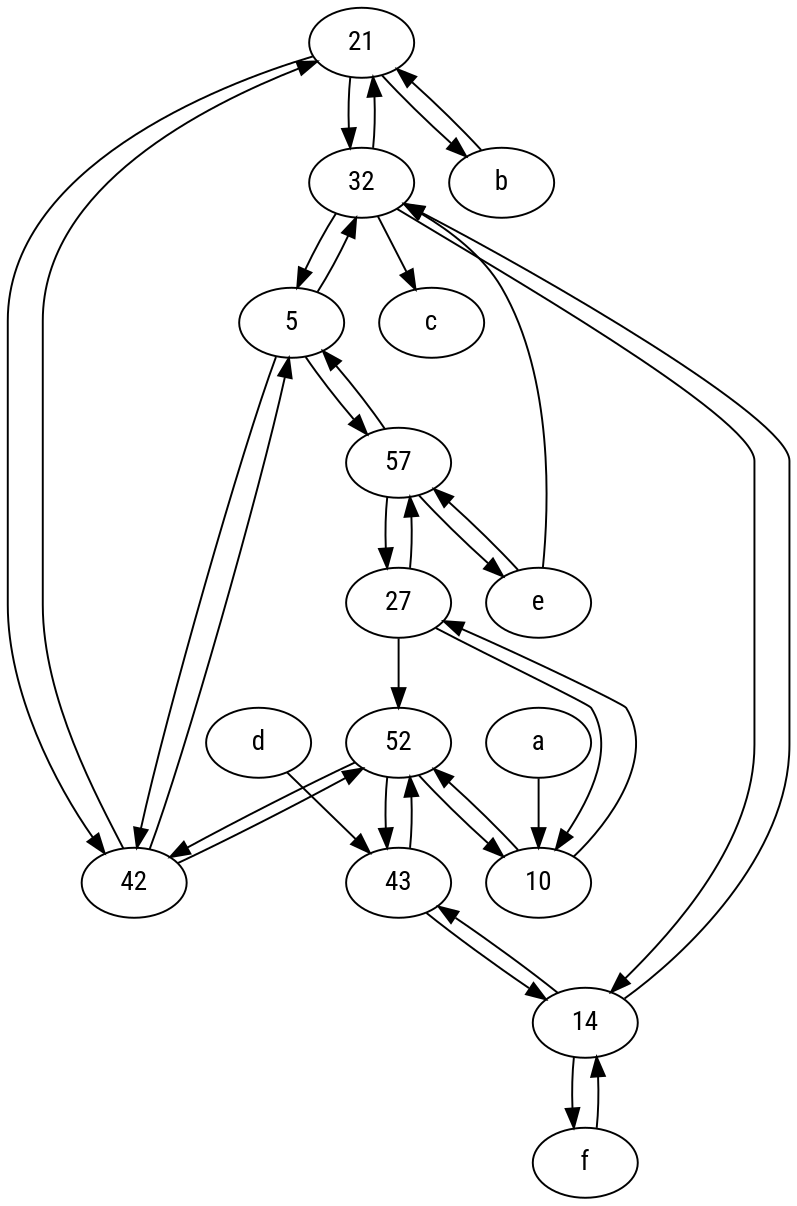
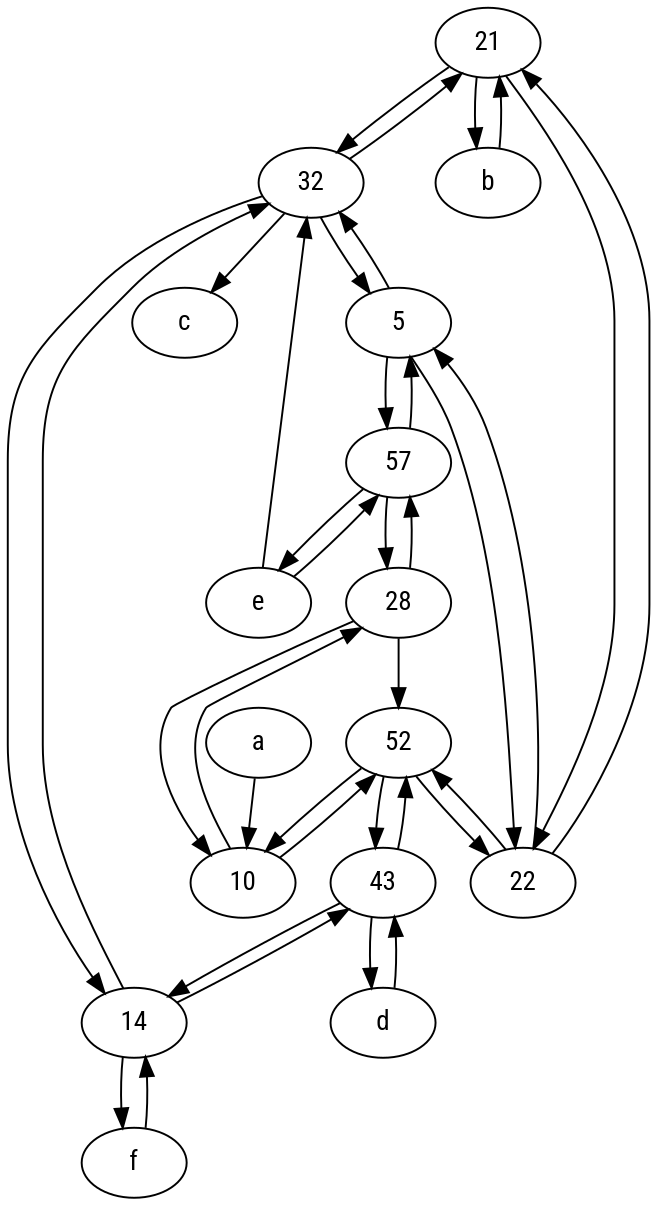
(399, 603) -> (399, 603)
(134, 883) -> (523, 883)
none -> (370, 943)
